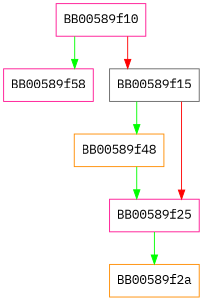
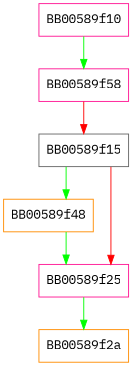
(128, 48) -> (84, 113)
